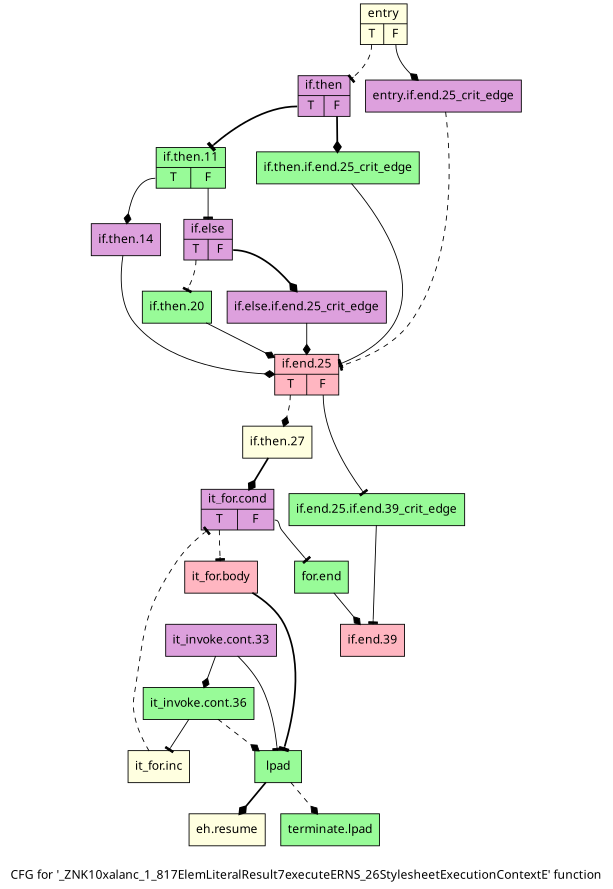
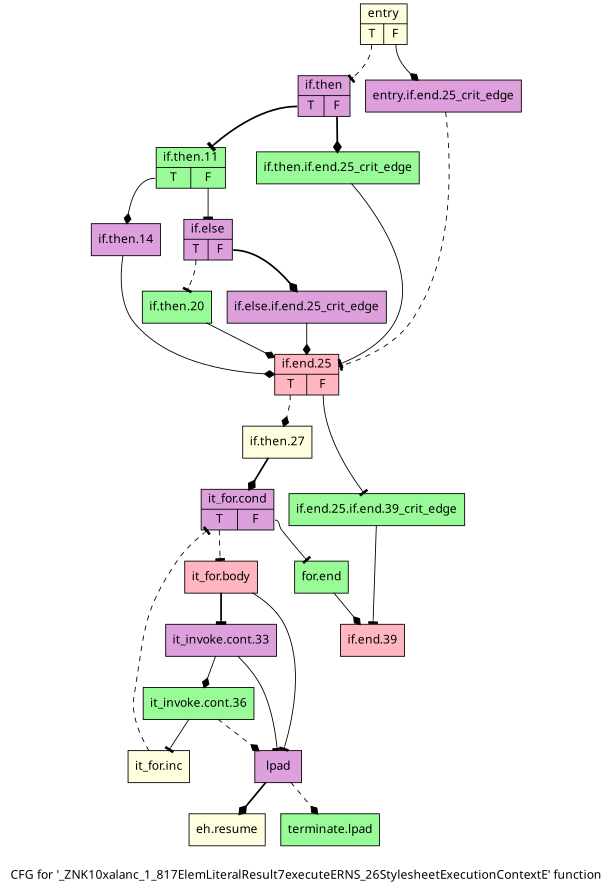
none -> (221, 607)
(295, 662) -> (295, 662)
(278, 767) -> (278, 767)
